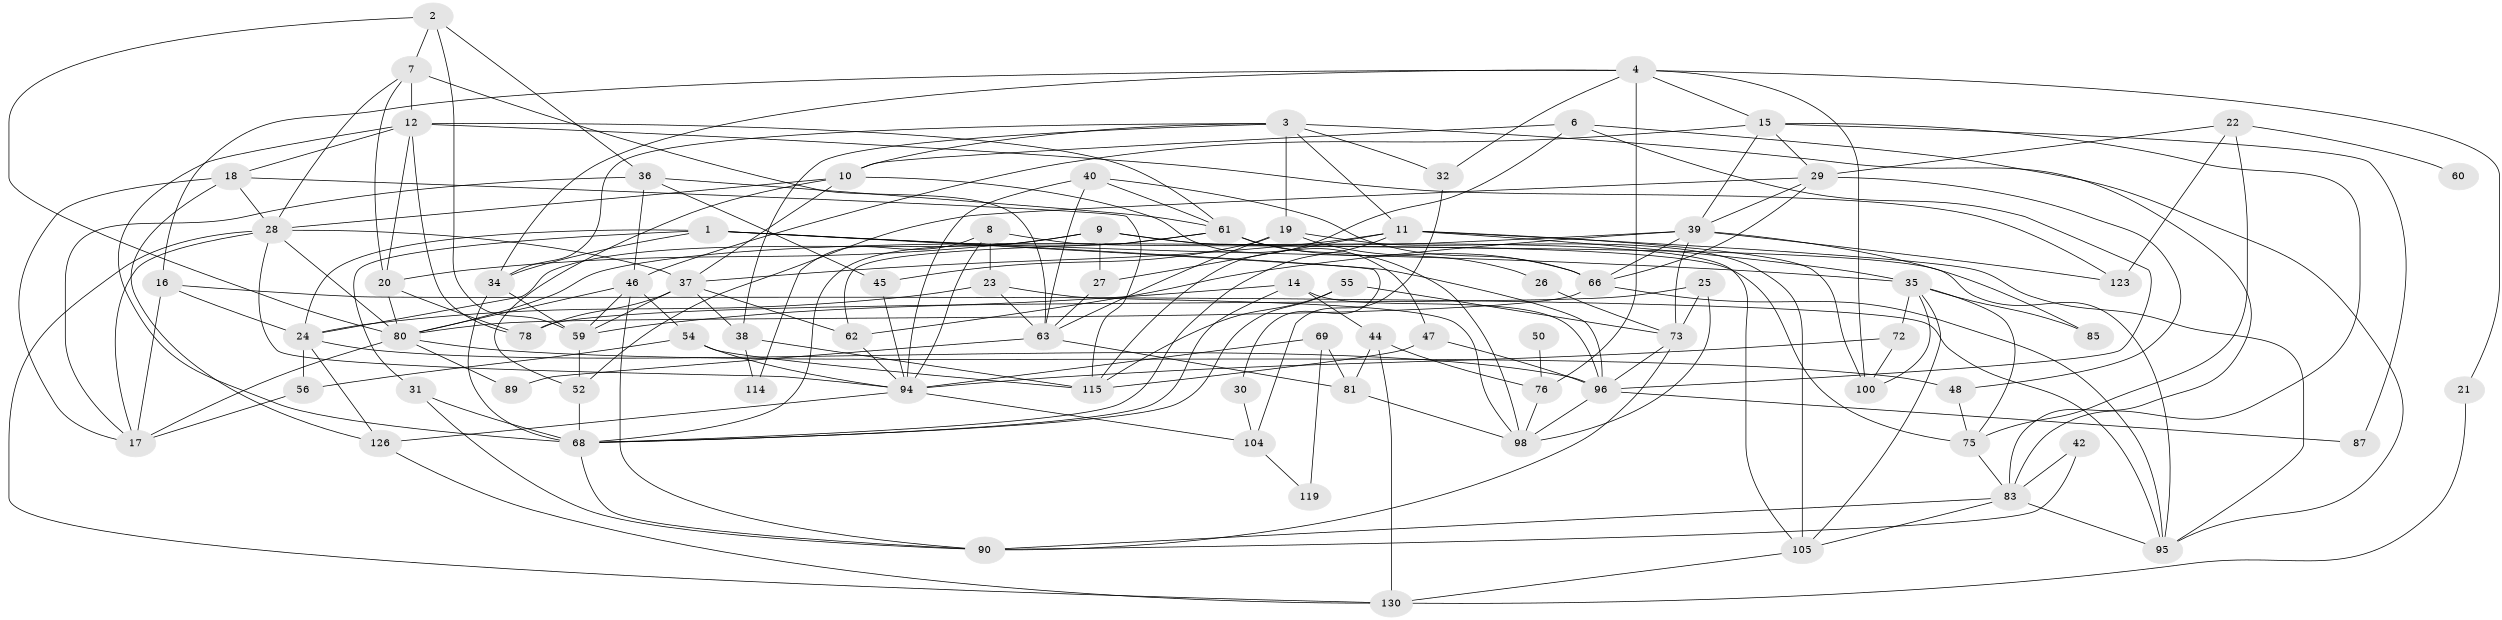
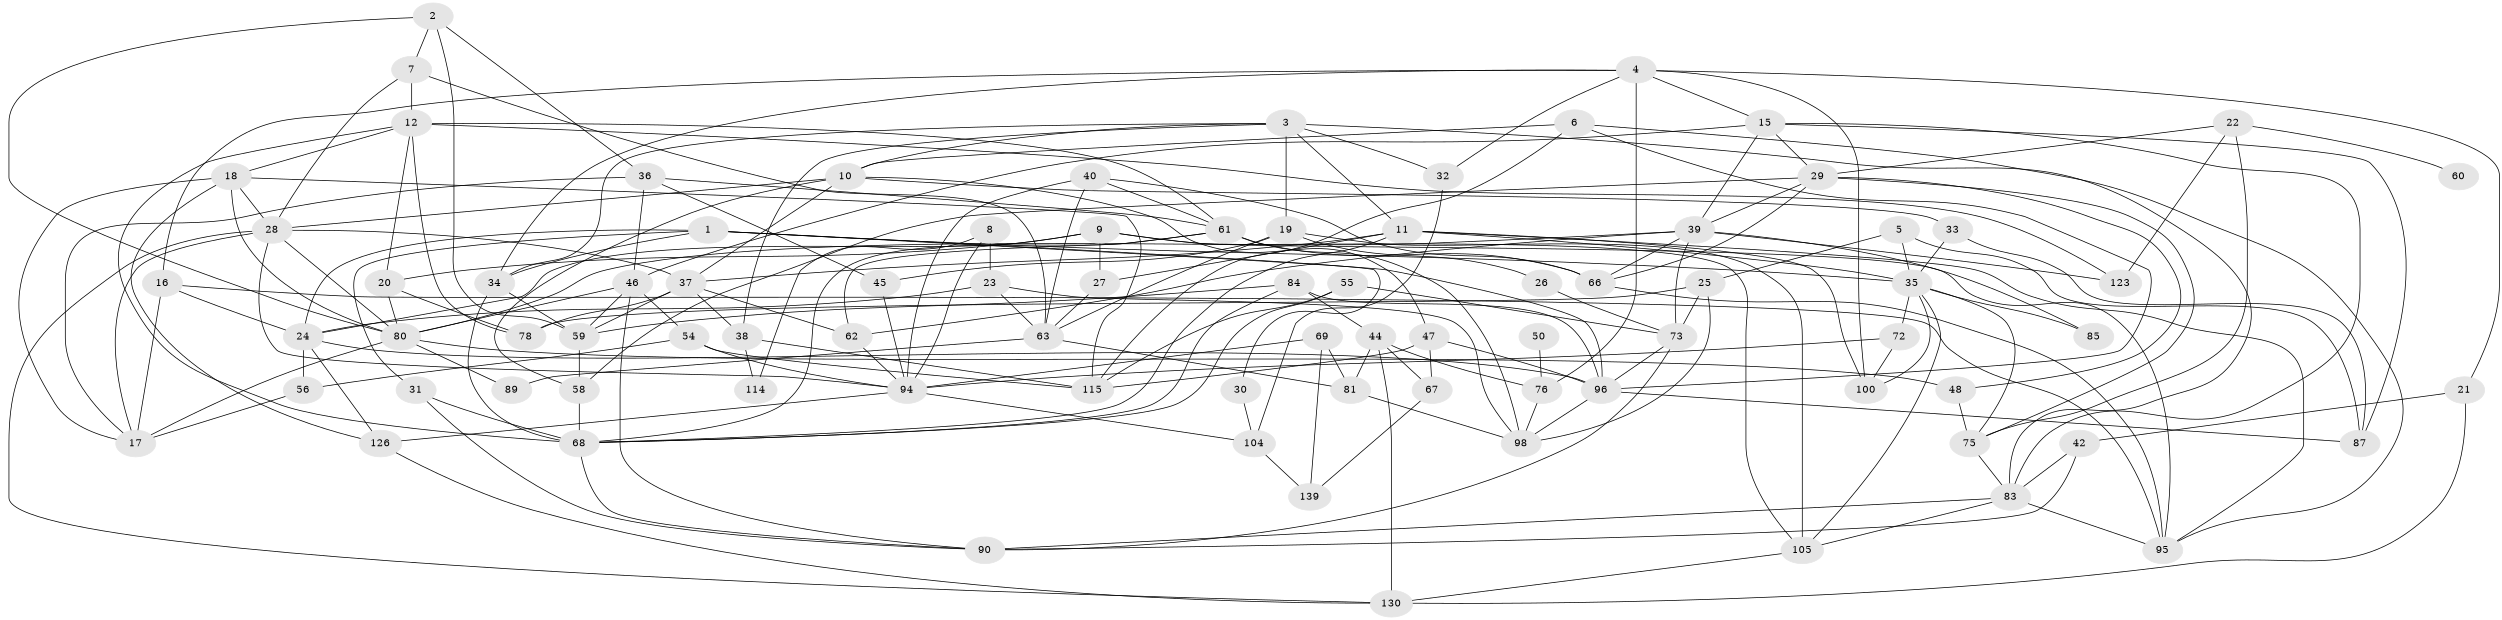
(375, 173) -> none
none -> (1899, 230)
none -> (1953, 230)
(1294, 283) -> (1294, 283)
(1762, 293) -> (2163, 235)
(1117, 316) -> (284, 282)
(579, 390) -> (579, 390)
none -> (1432, 390)
none -> (2272, 417)
(1310, 497) -> (1310, 497)
